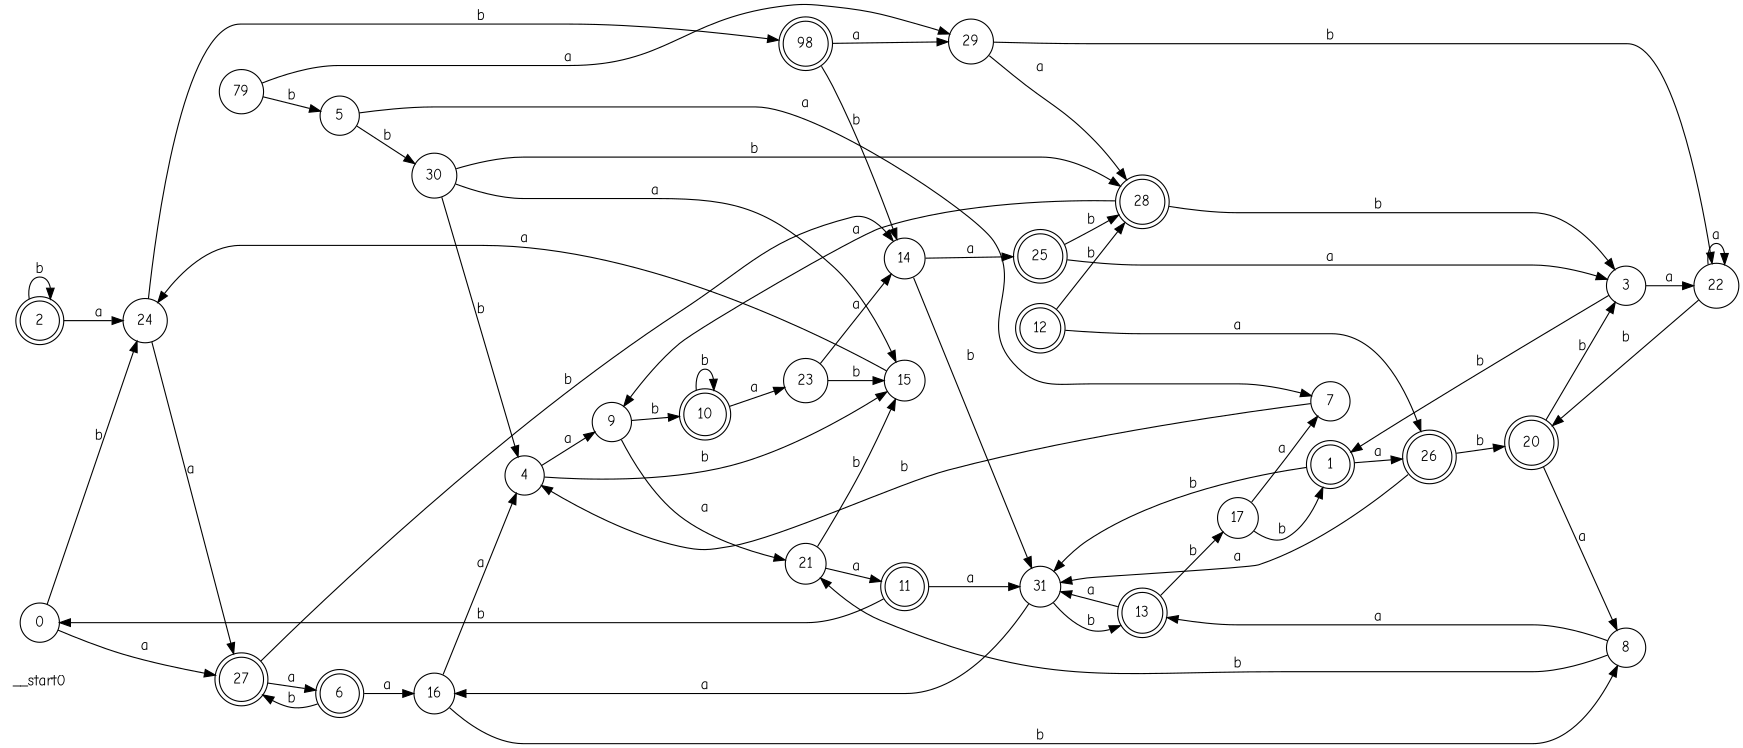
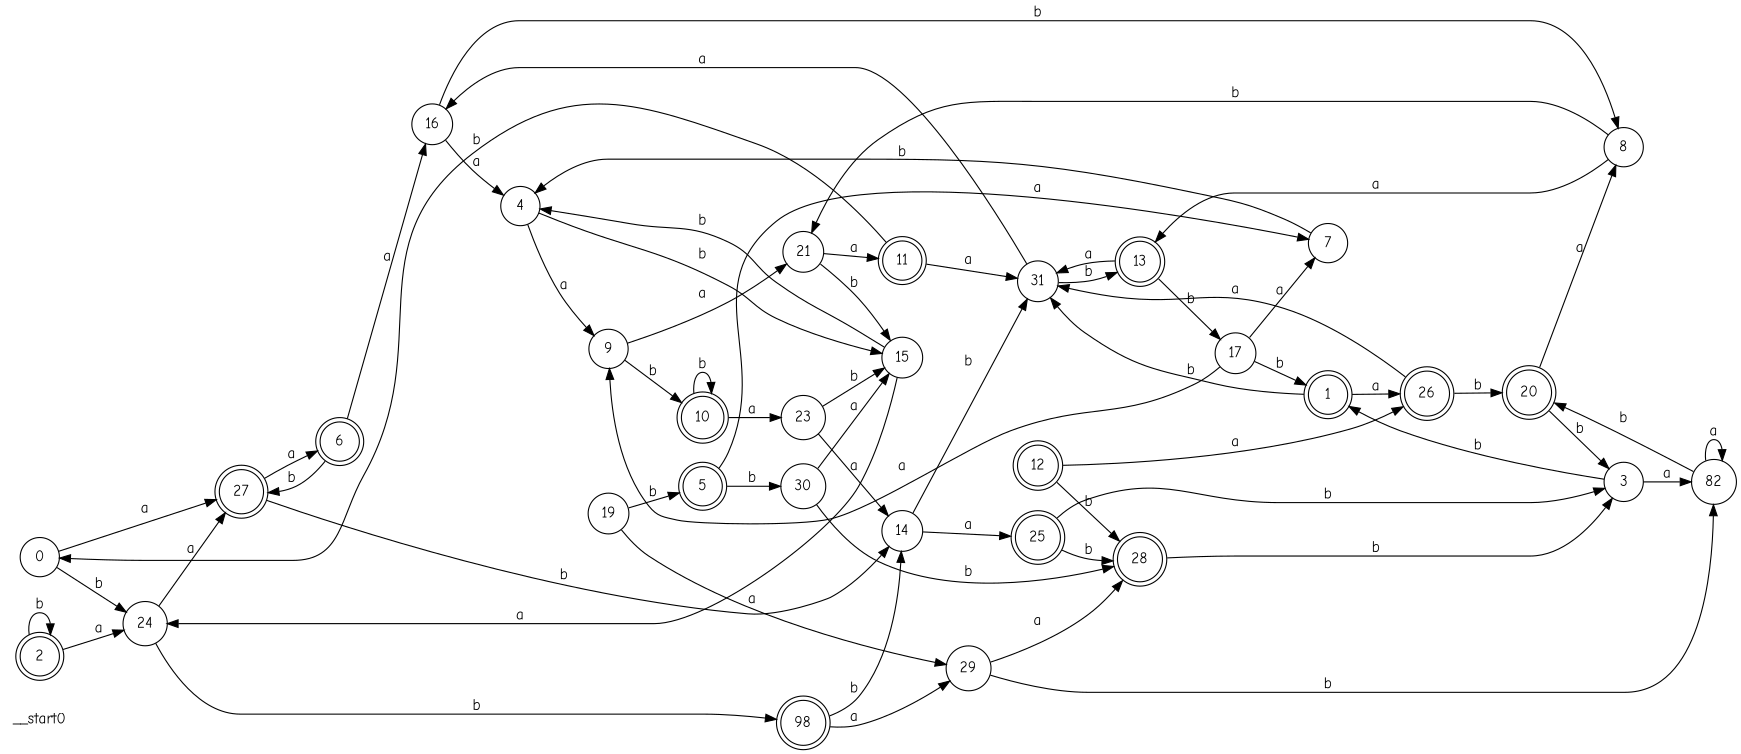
(241, 92) -> (609, 514)
(340, 116) -> (703, 486)
(850, 243) -> (894, 491)
(1330, 257) -> (1328, 494)
(1716, 286) -> (1714, 482)
(478, 322) -> (732, 244)
